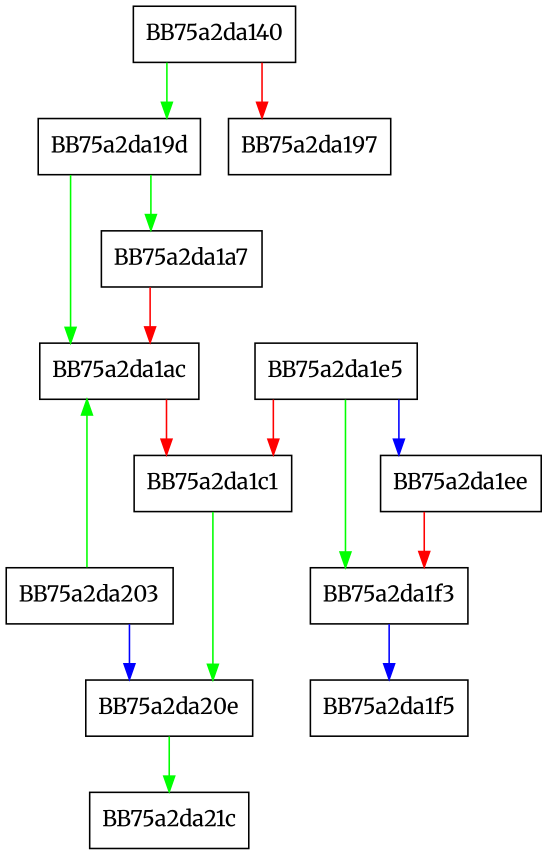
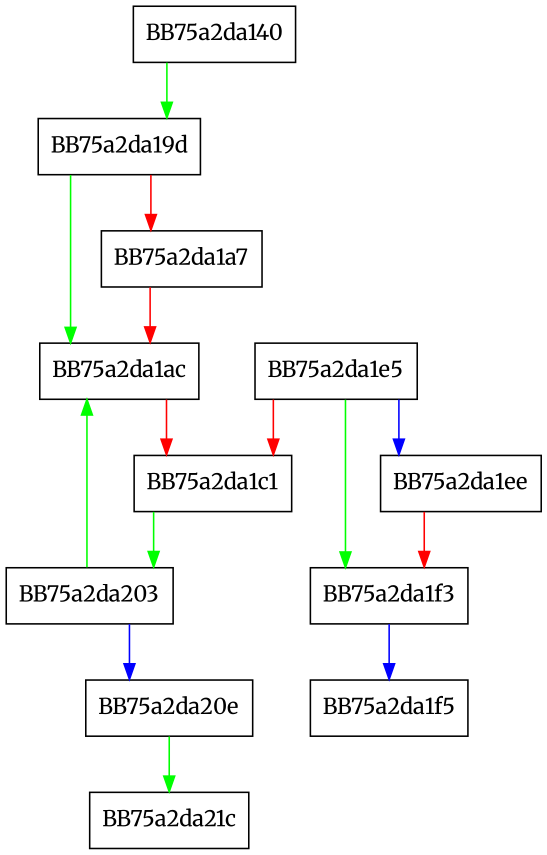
(310, 147) -> none
(151, 195) -> (151, 195)
(213, 588) -> (154, 532)
